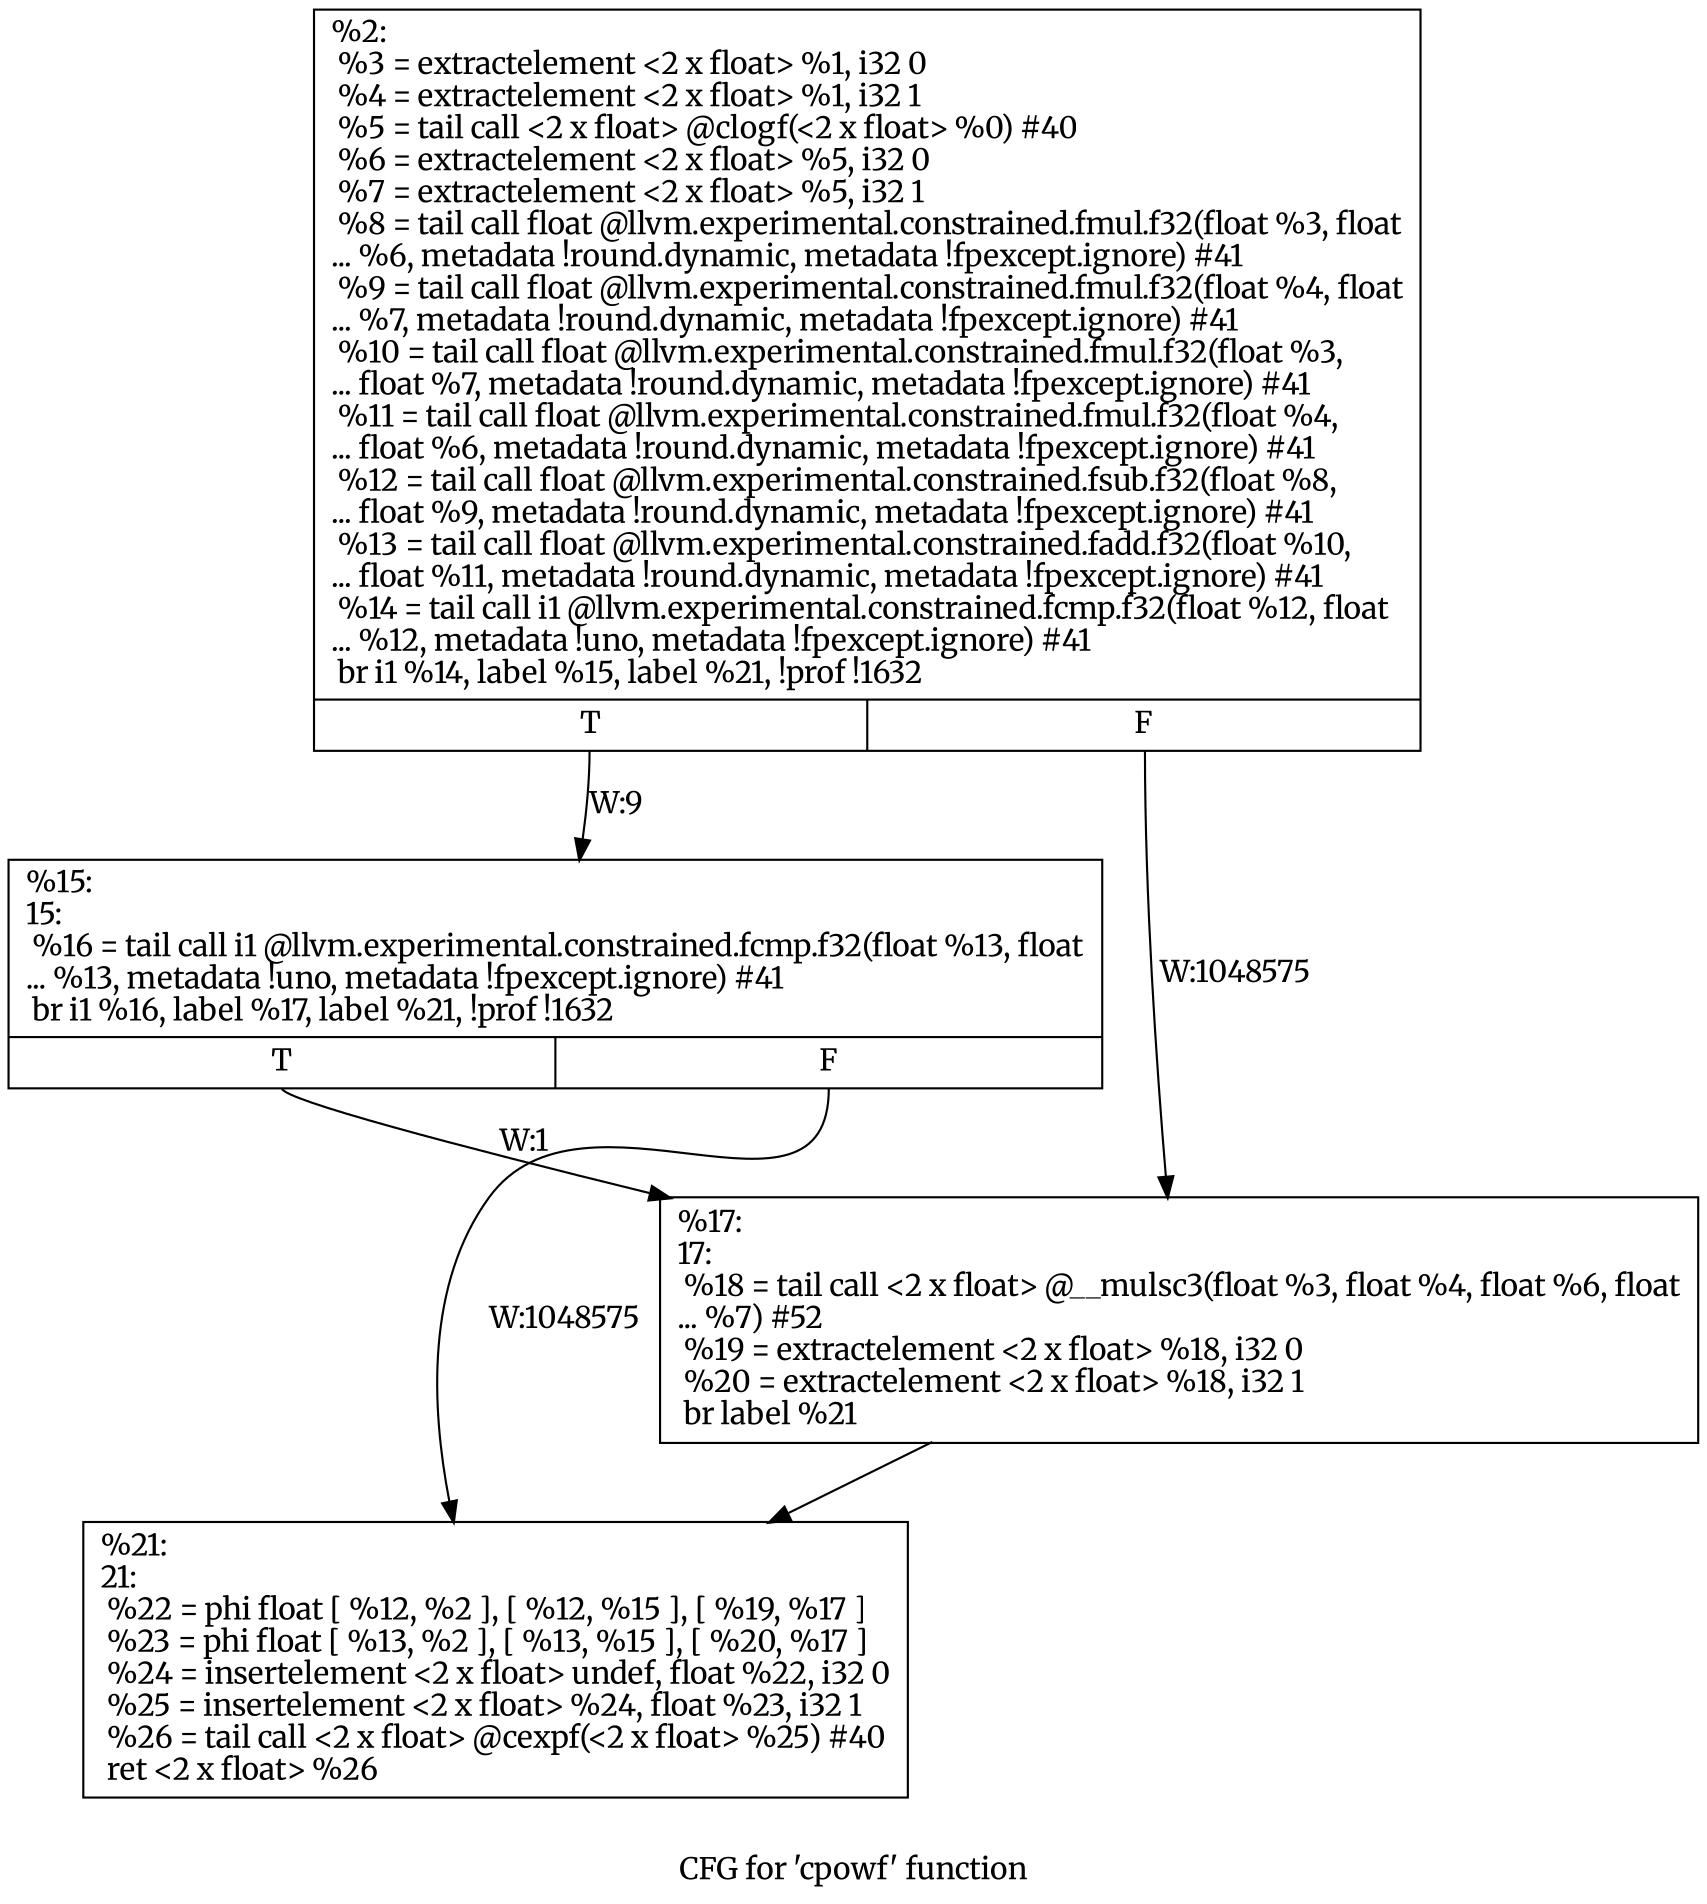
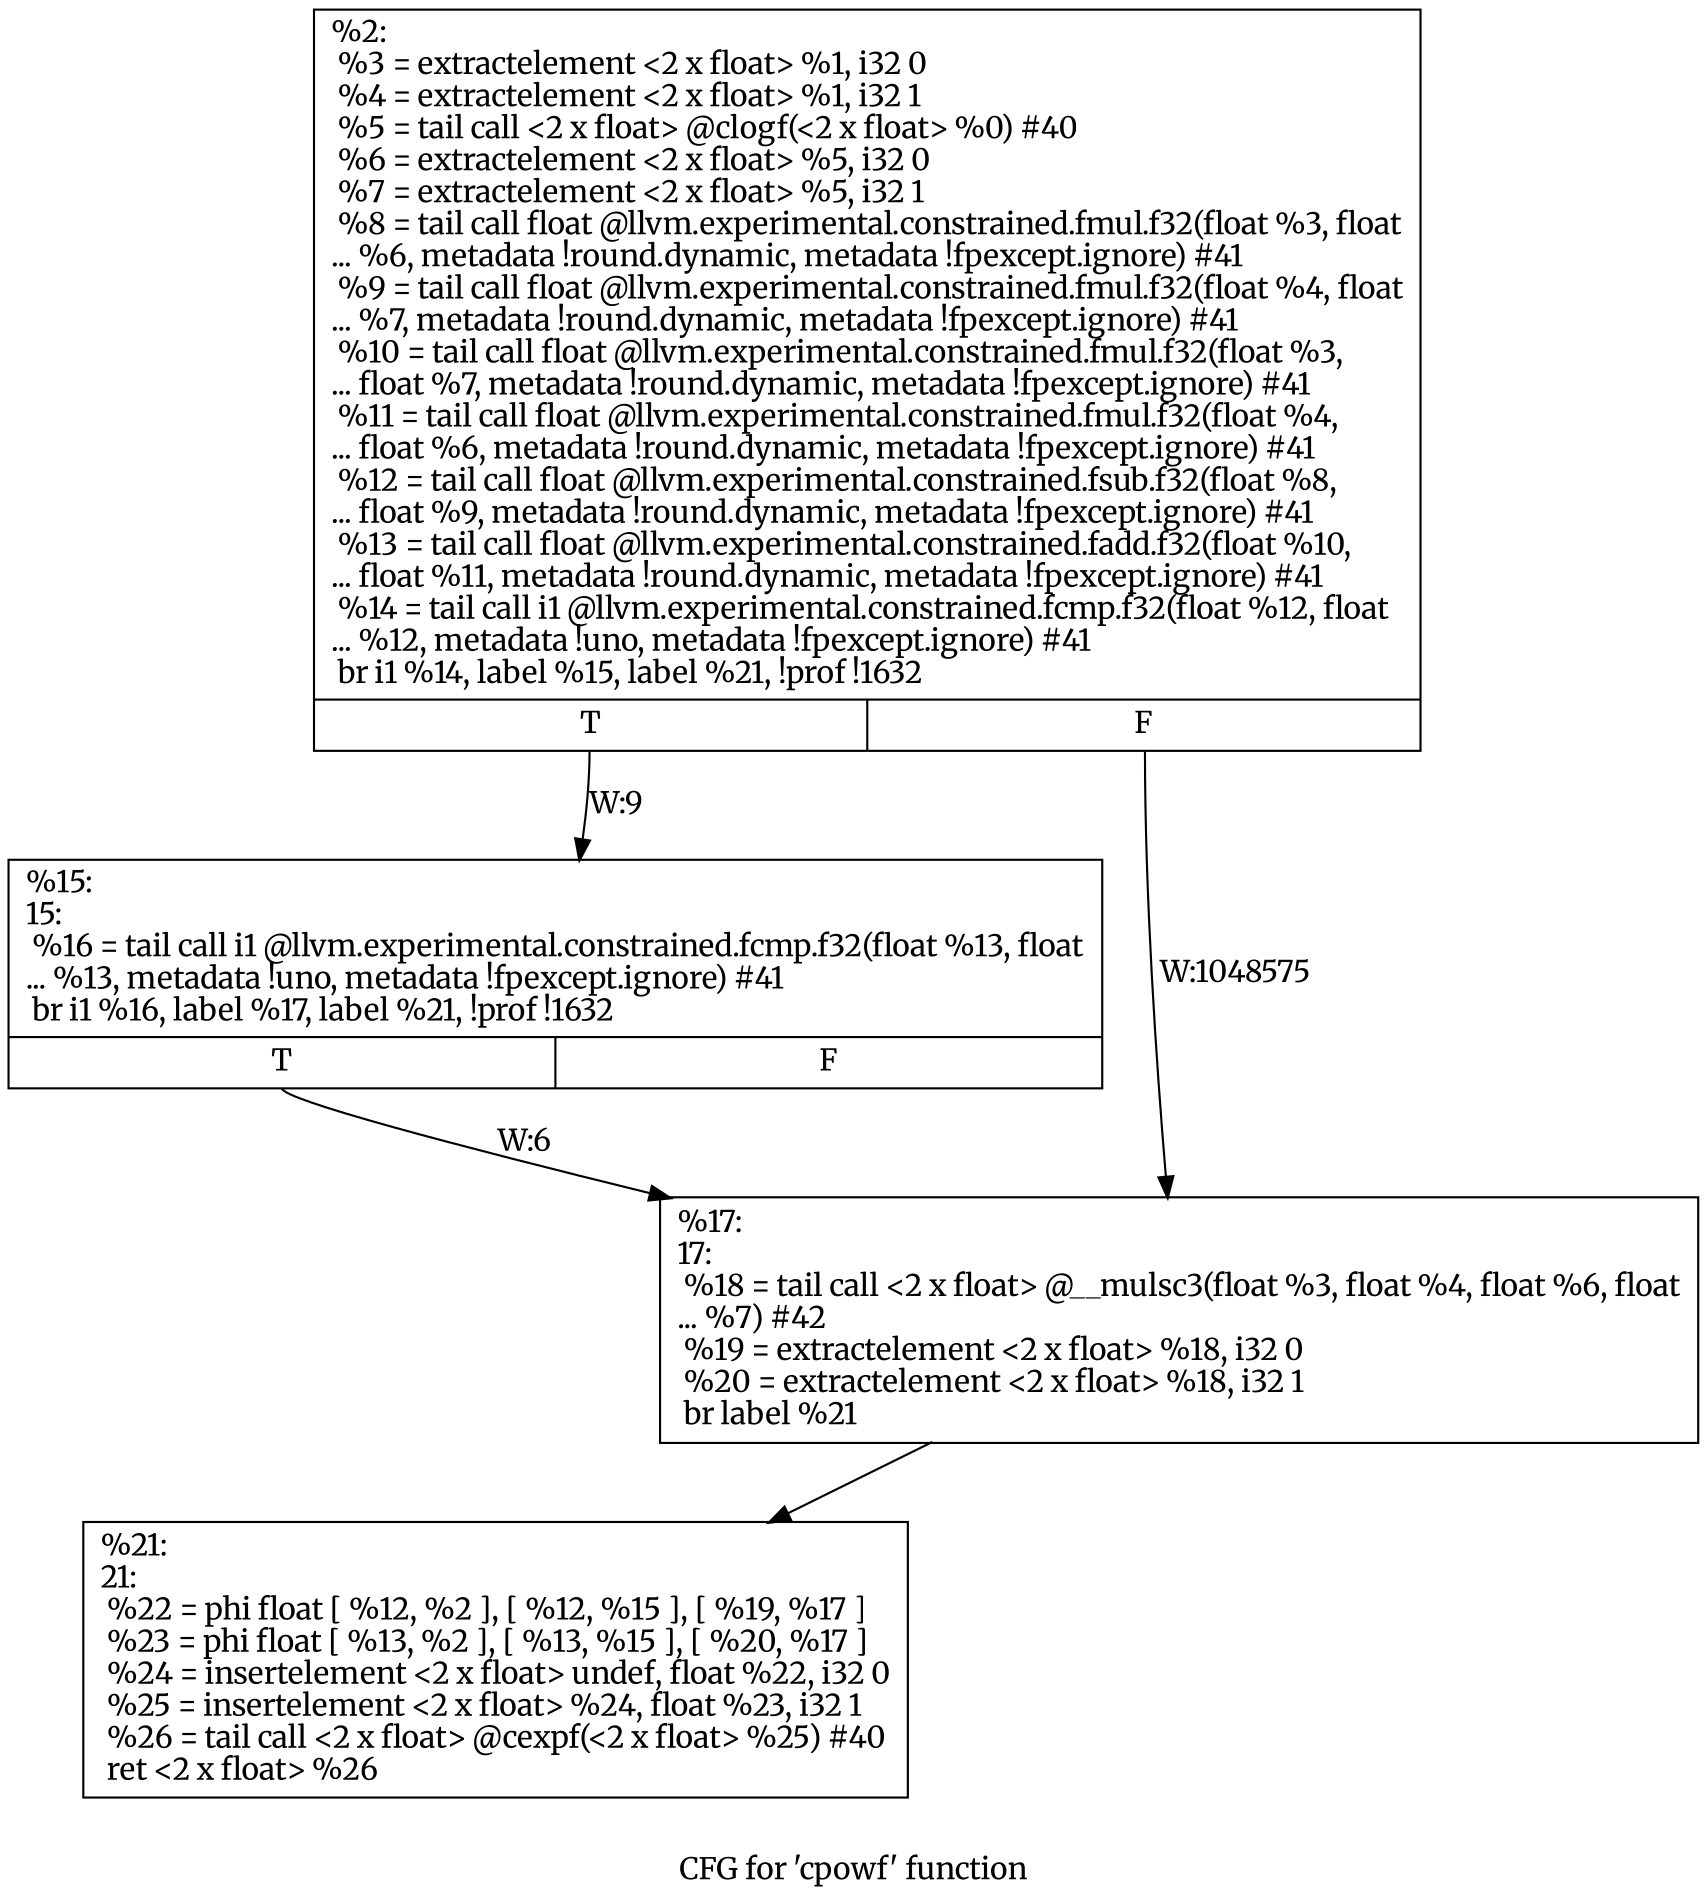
(524, 1143) -> (524, 1143)
(507, 1182) -> none
(751, 1319) -> (752, 1319)
